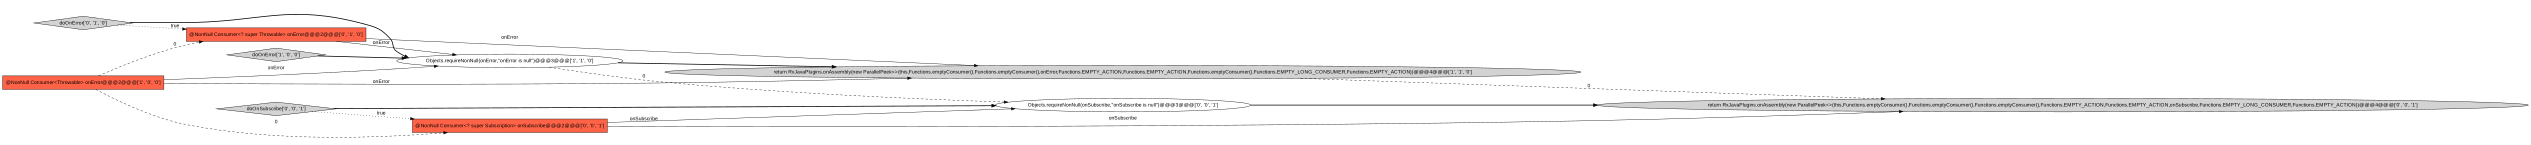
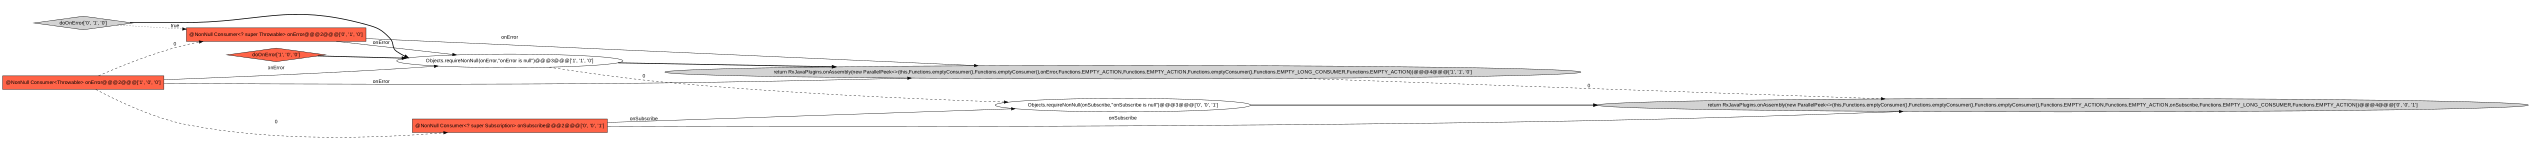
(276, 55) -> (276, 55)
(276, 109) -> none
